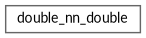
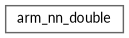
(73, 19) -> (65, 19)
